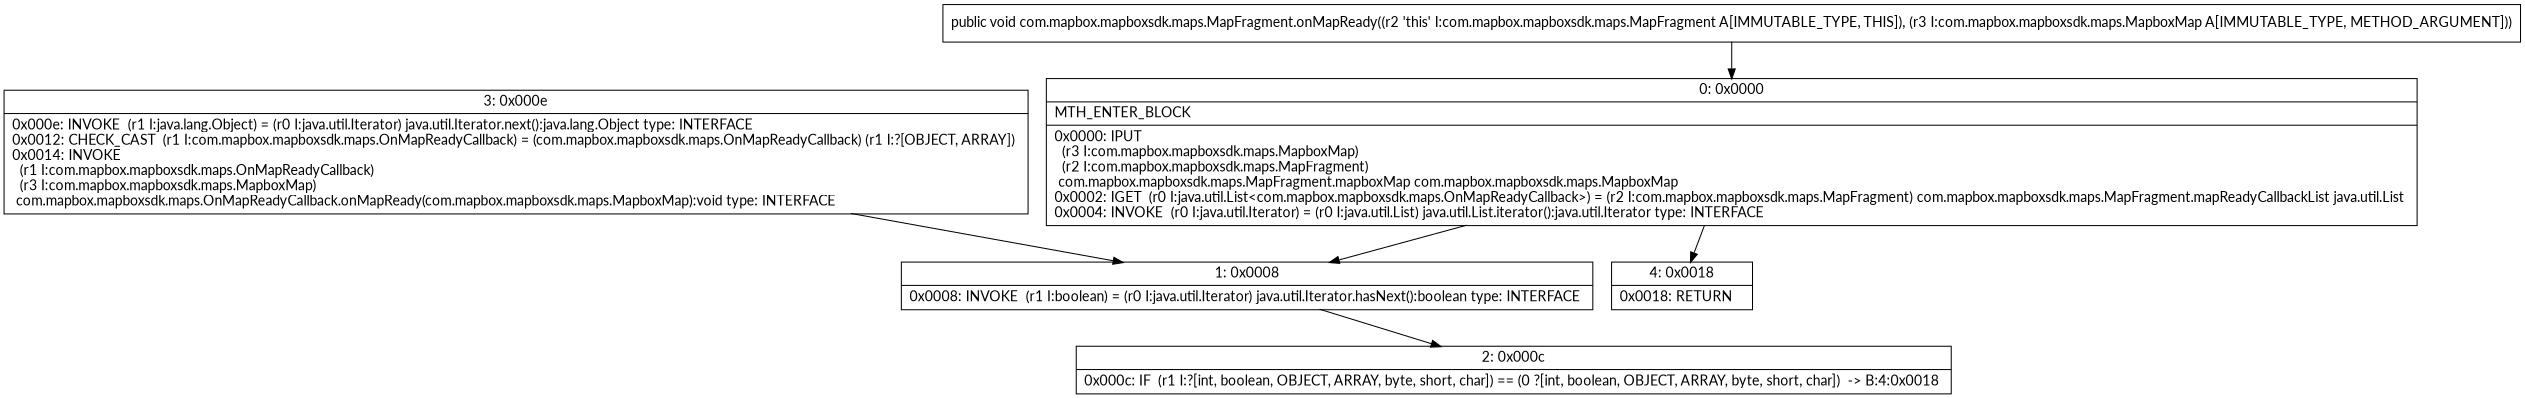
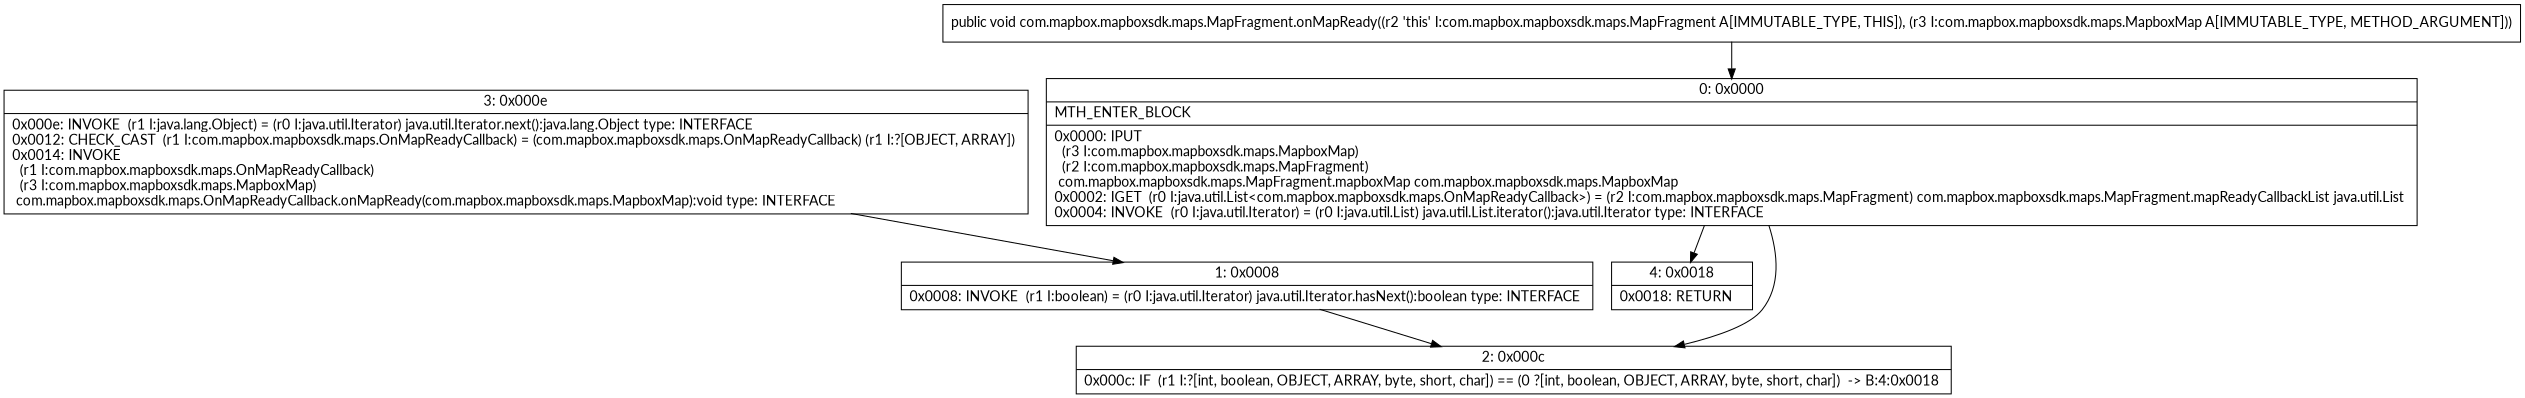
(1403, 242) -> (1763, 309)
